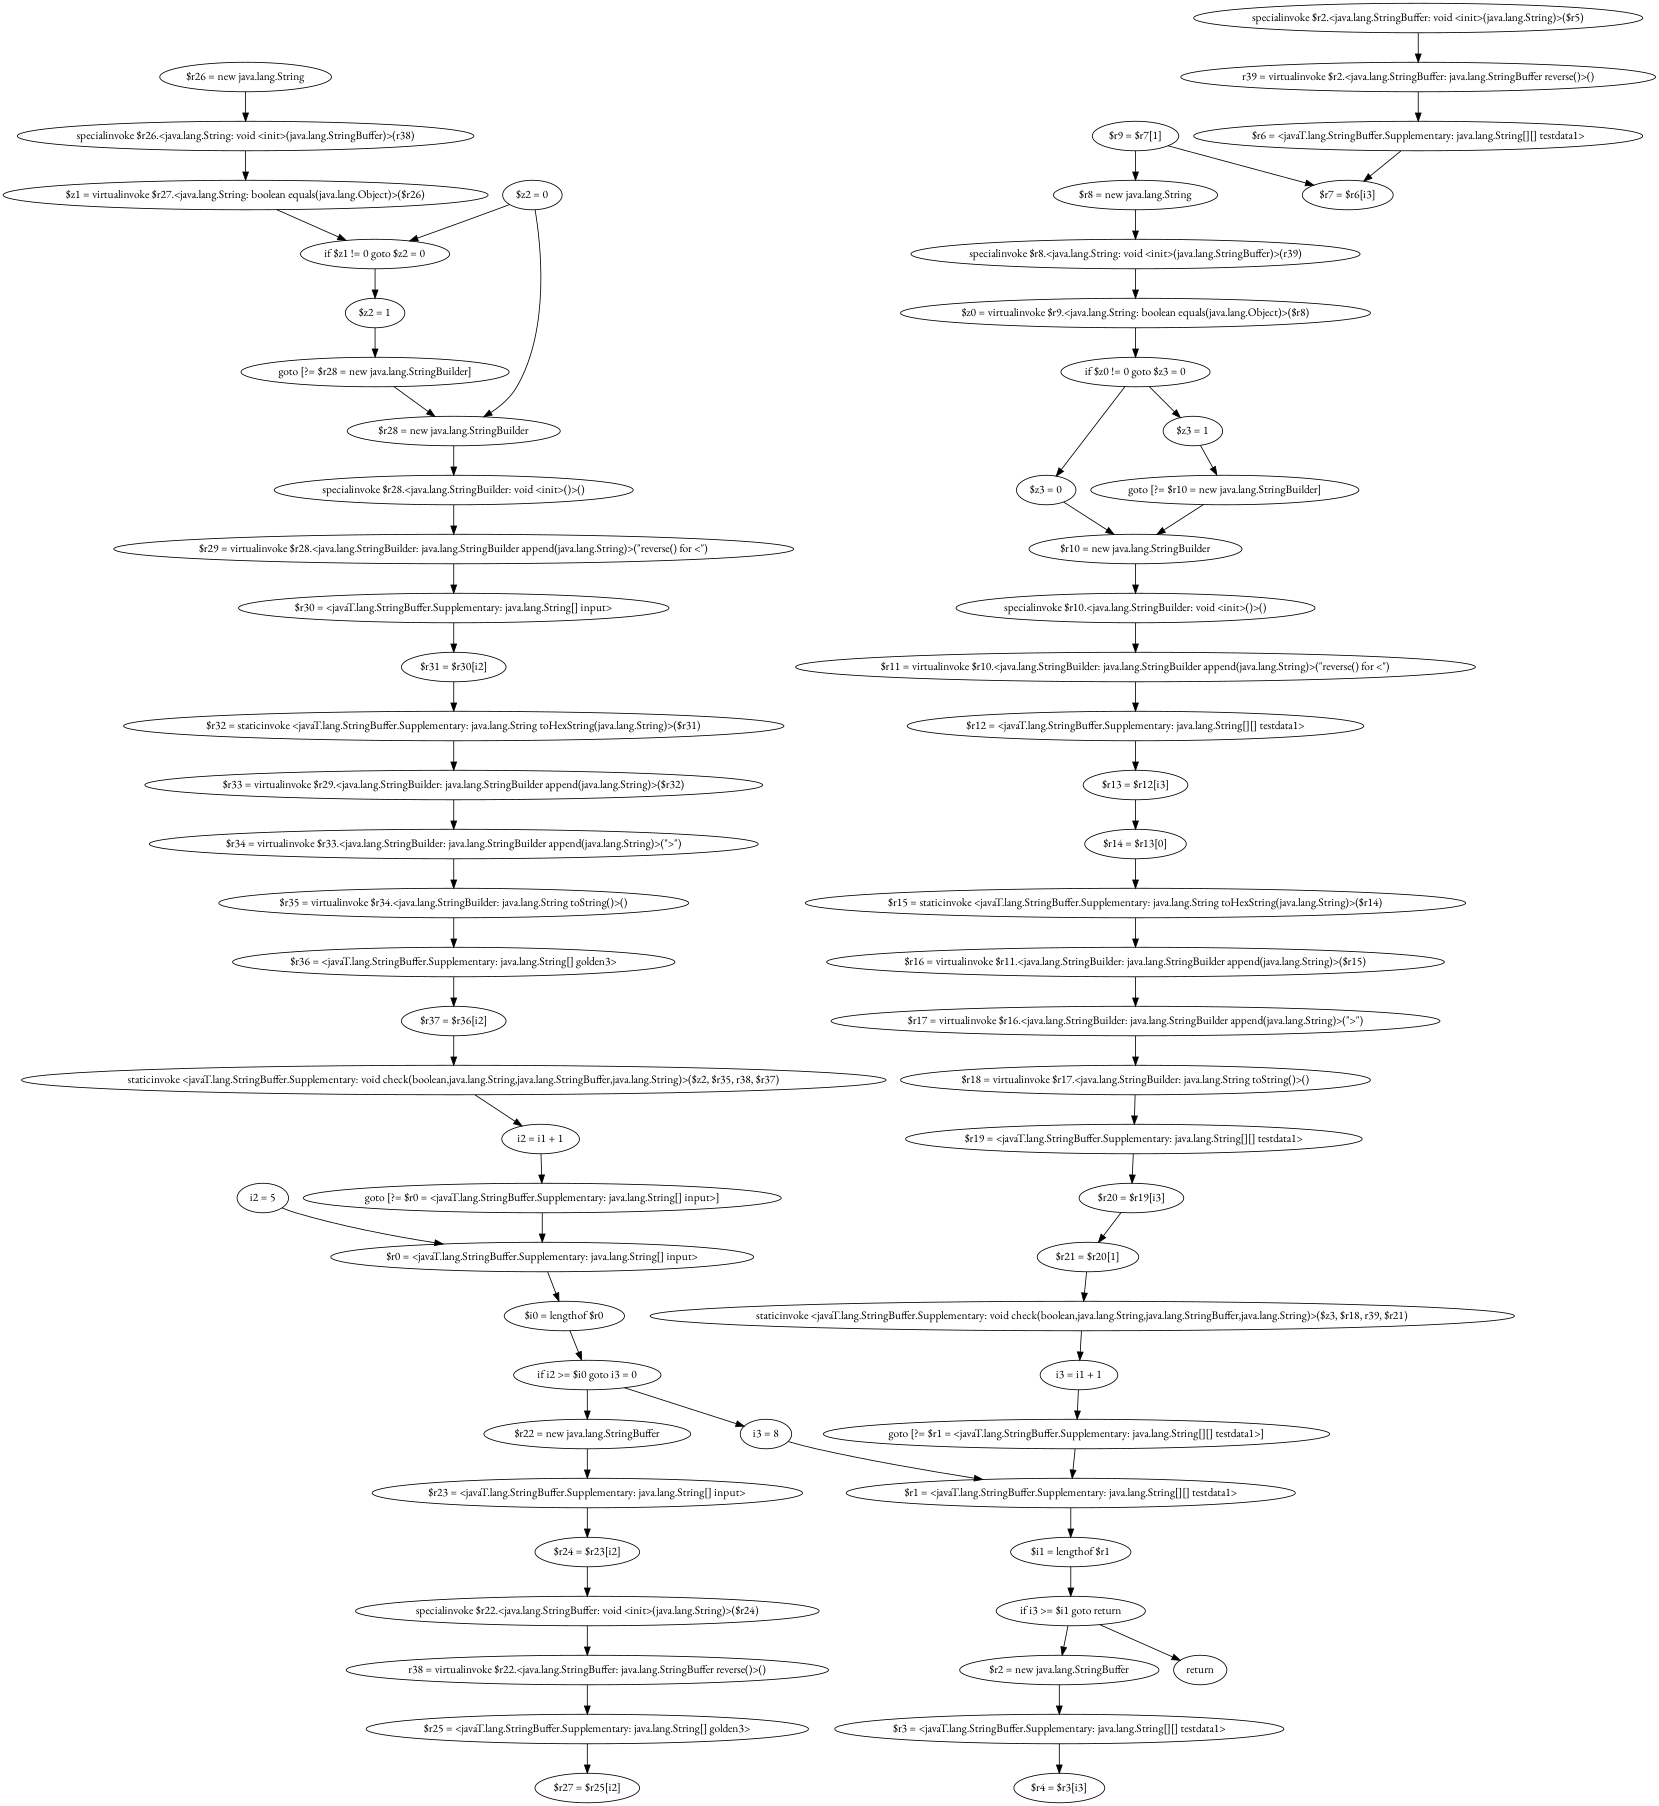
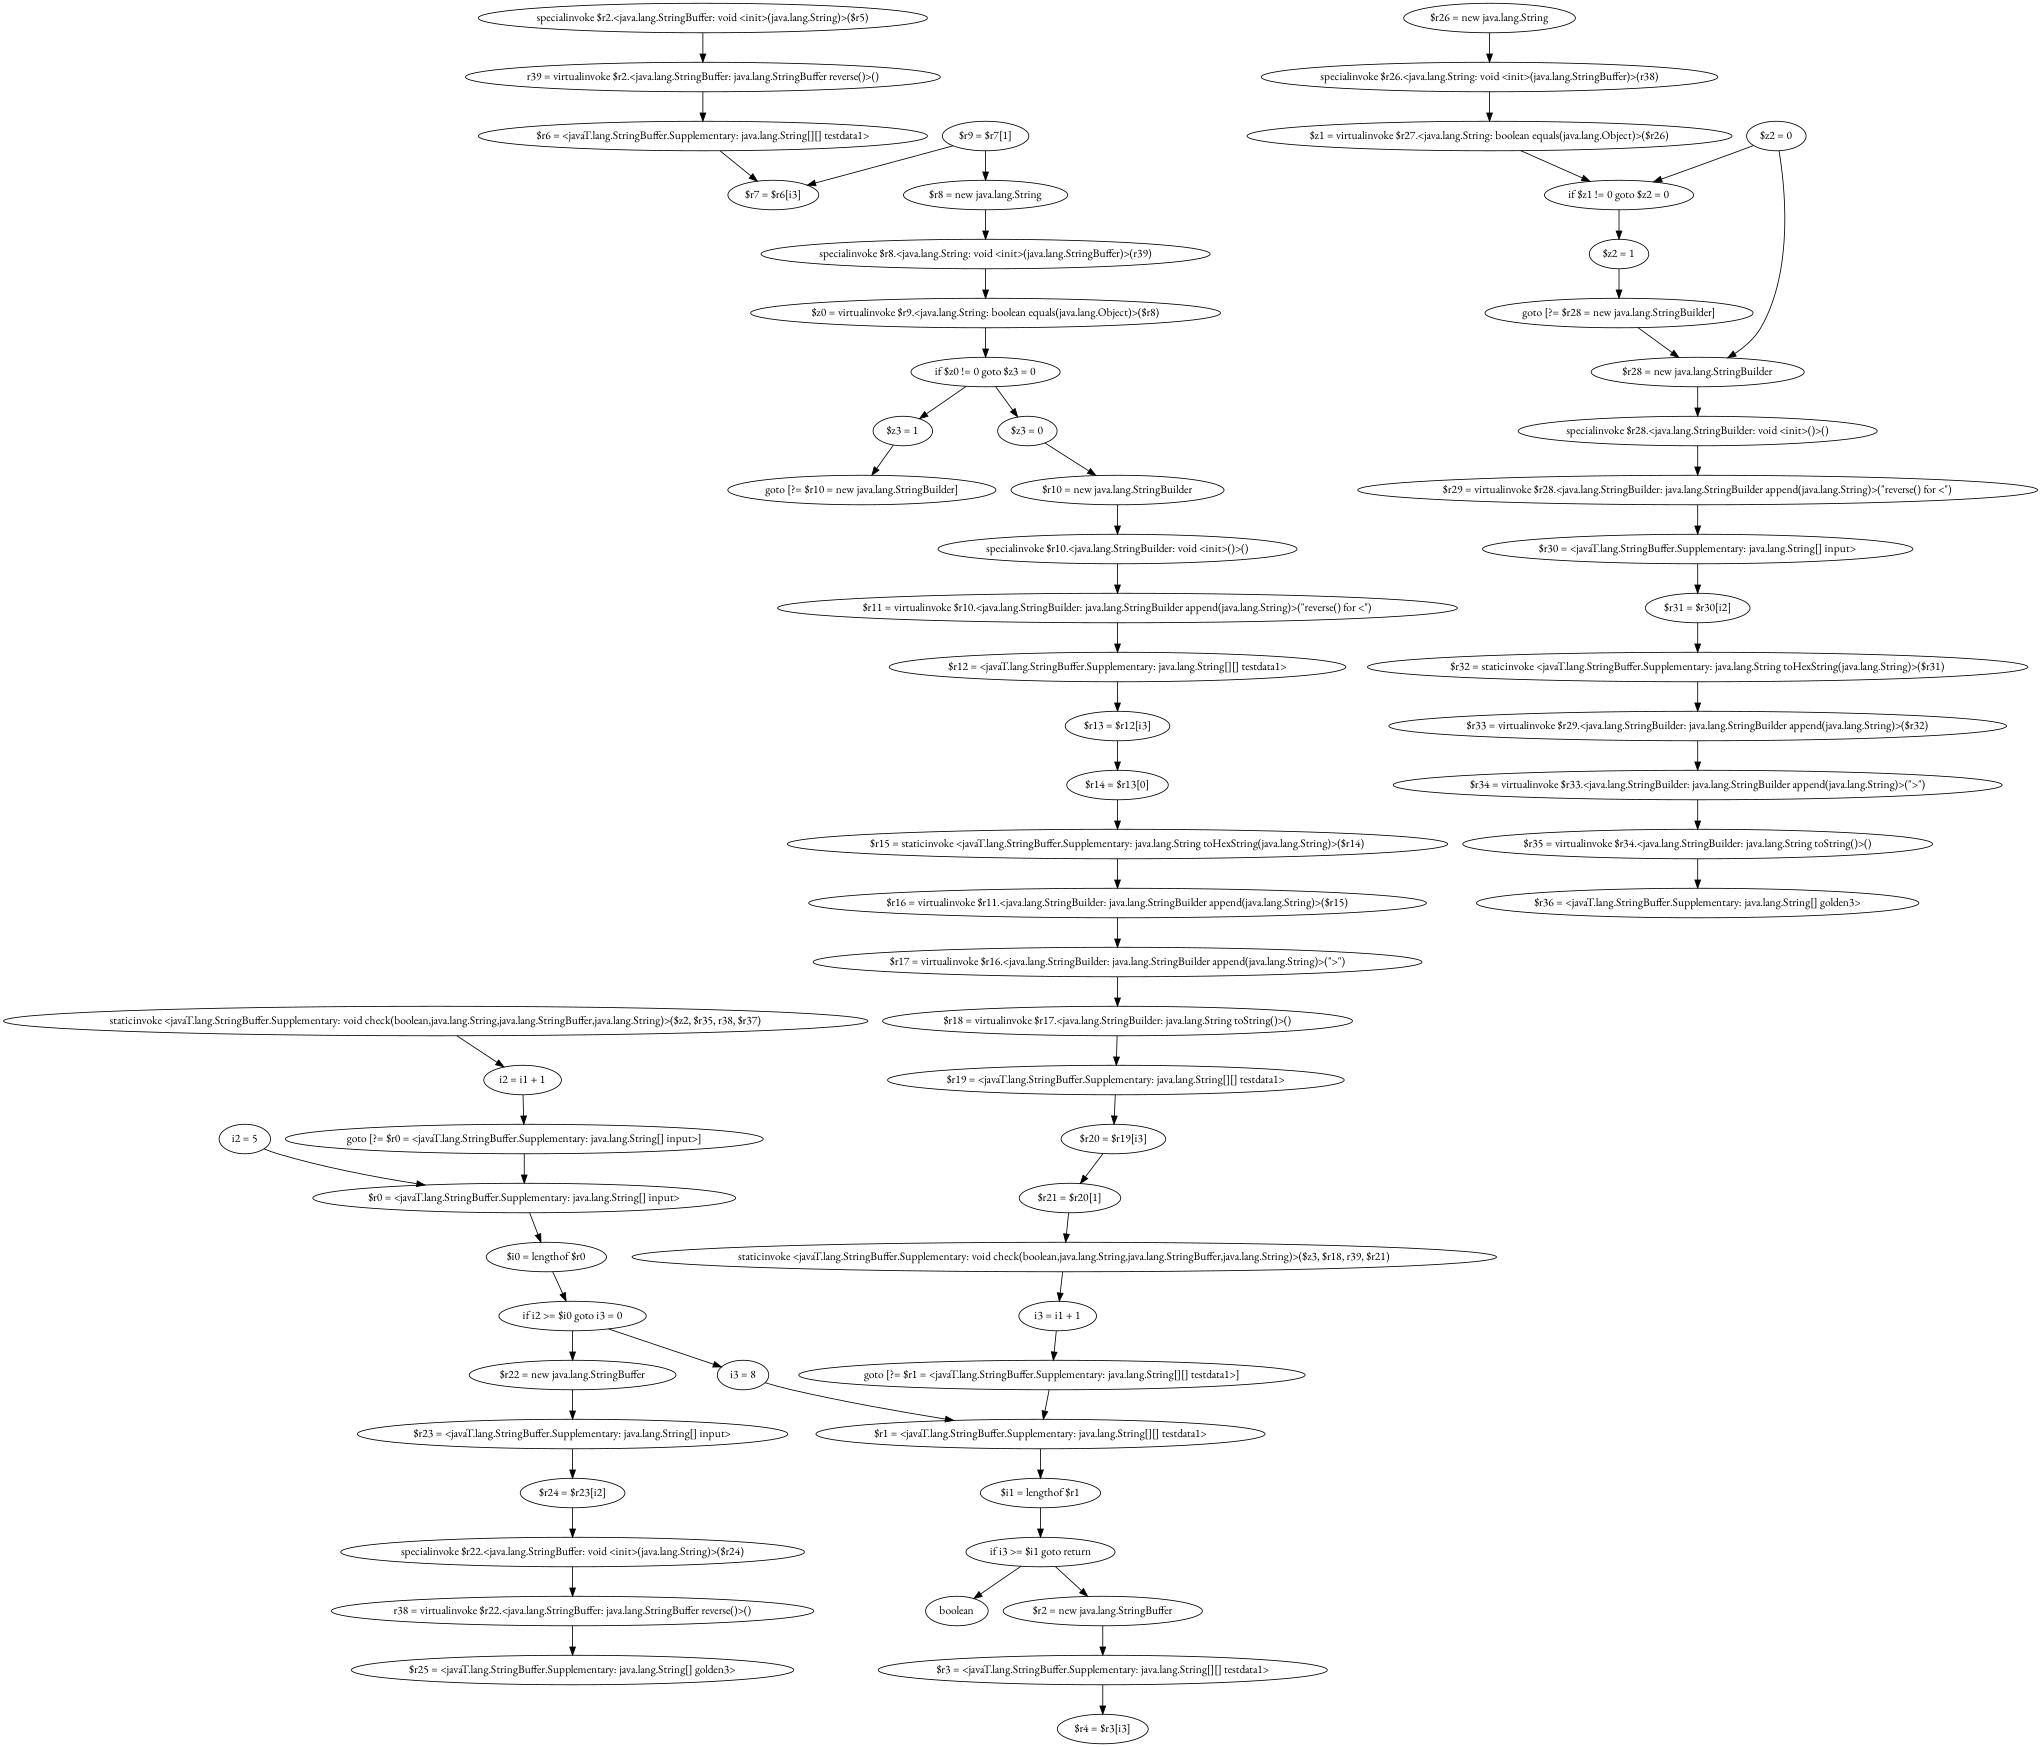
(1184, 517) -> none
(454, 1021) -> none
(1200, 1670) -> (957, 1611)
(587, 1788) -> none
